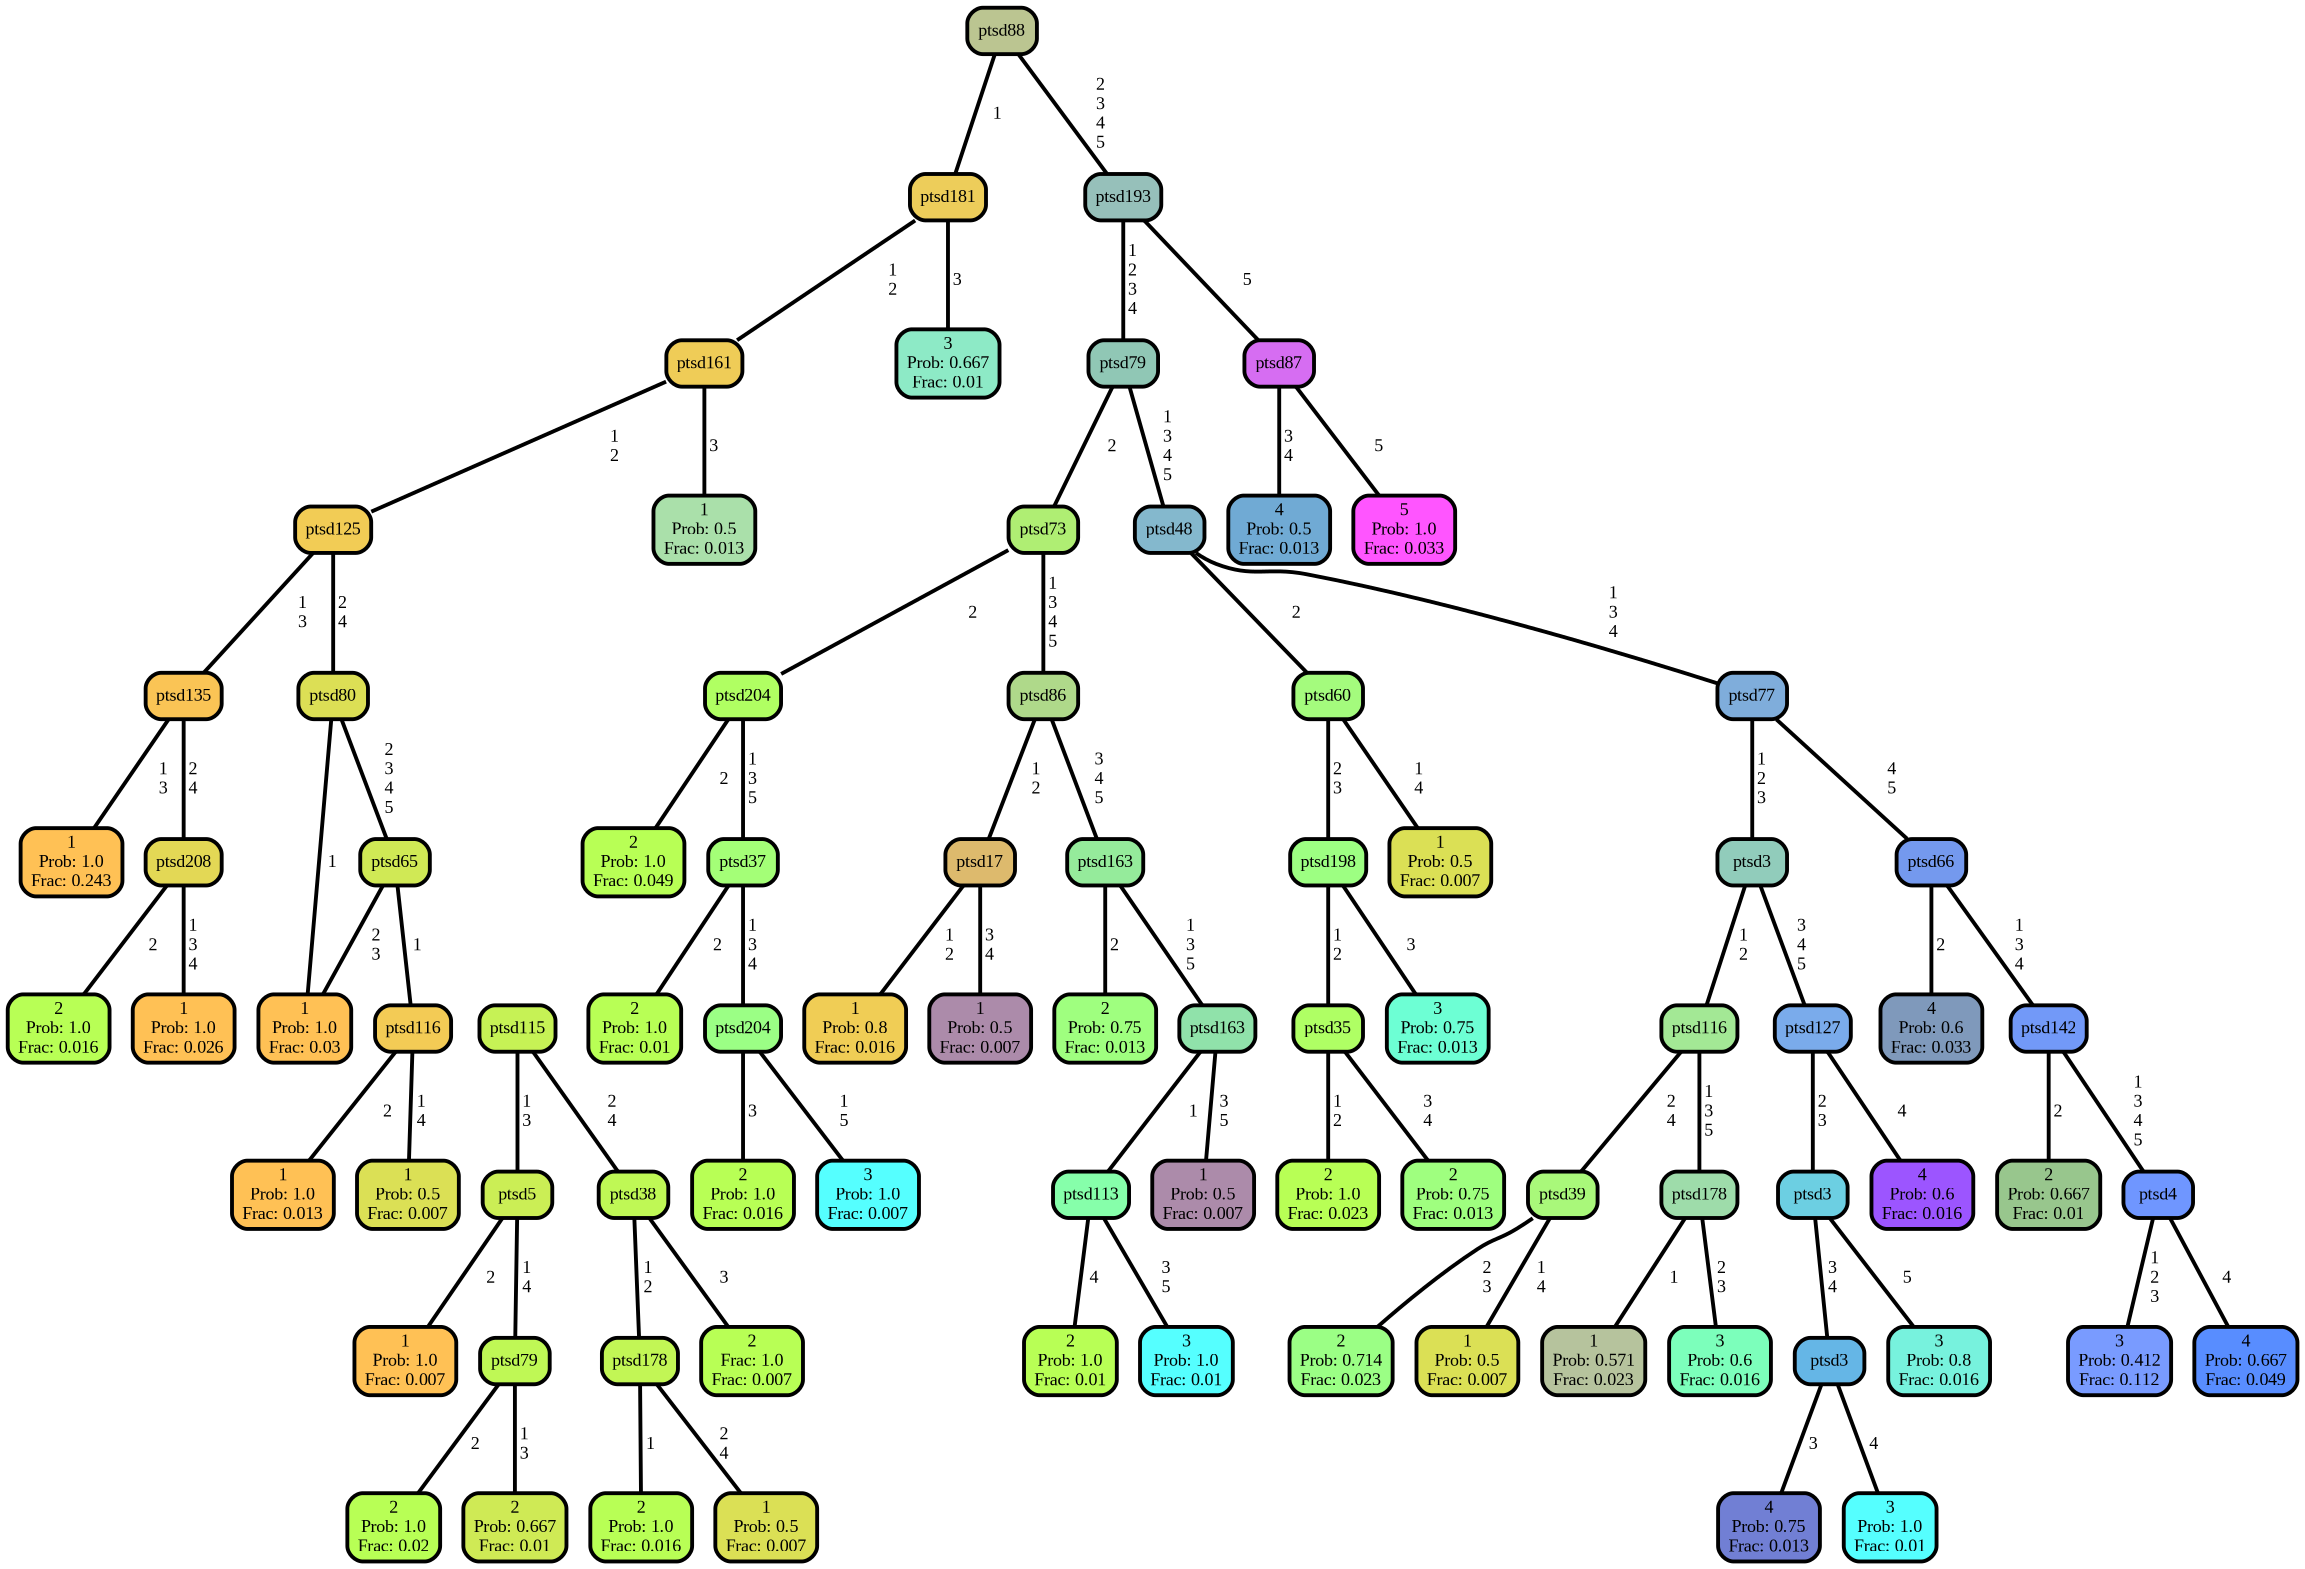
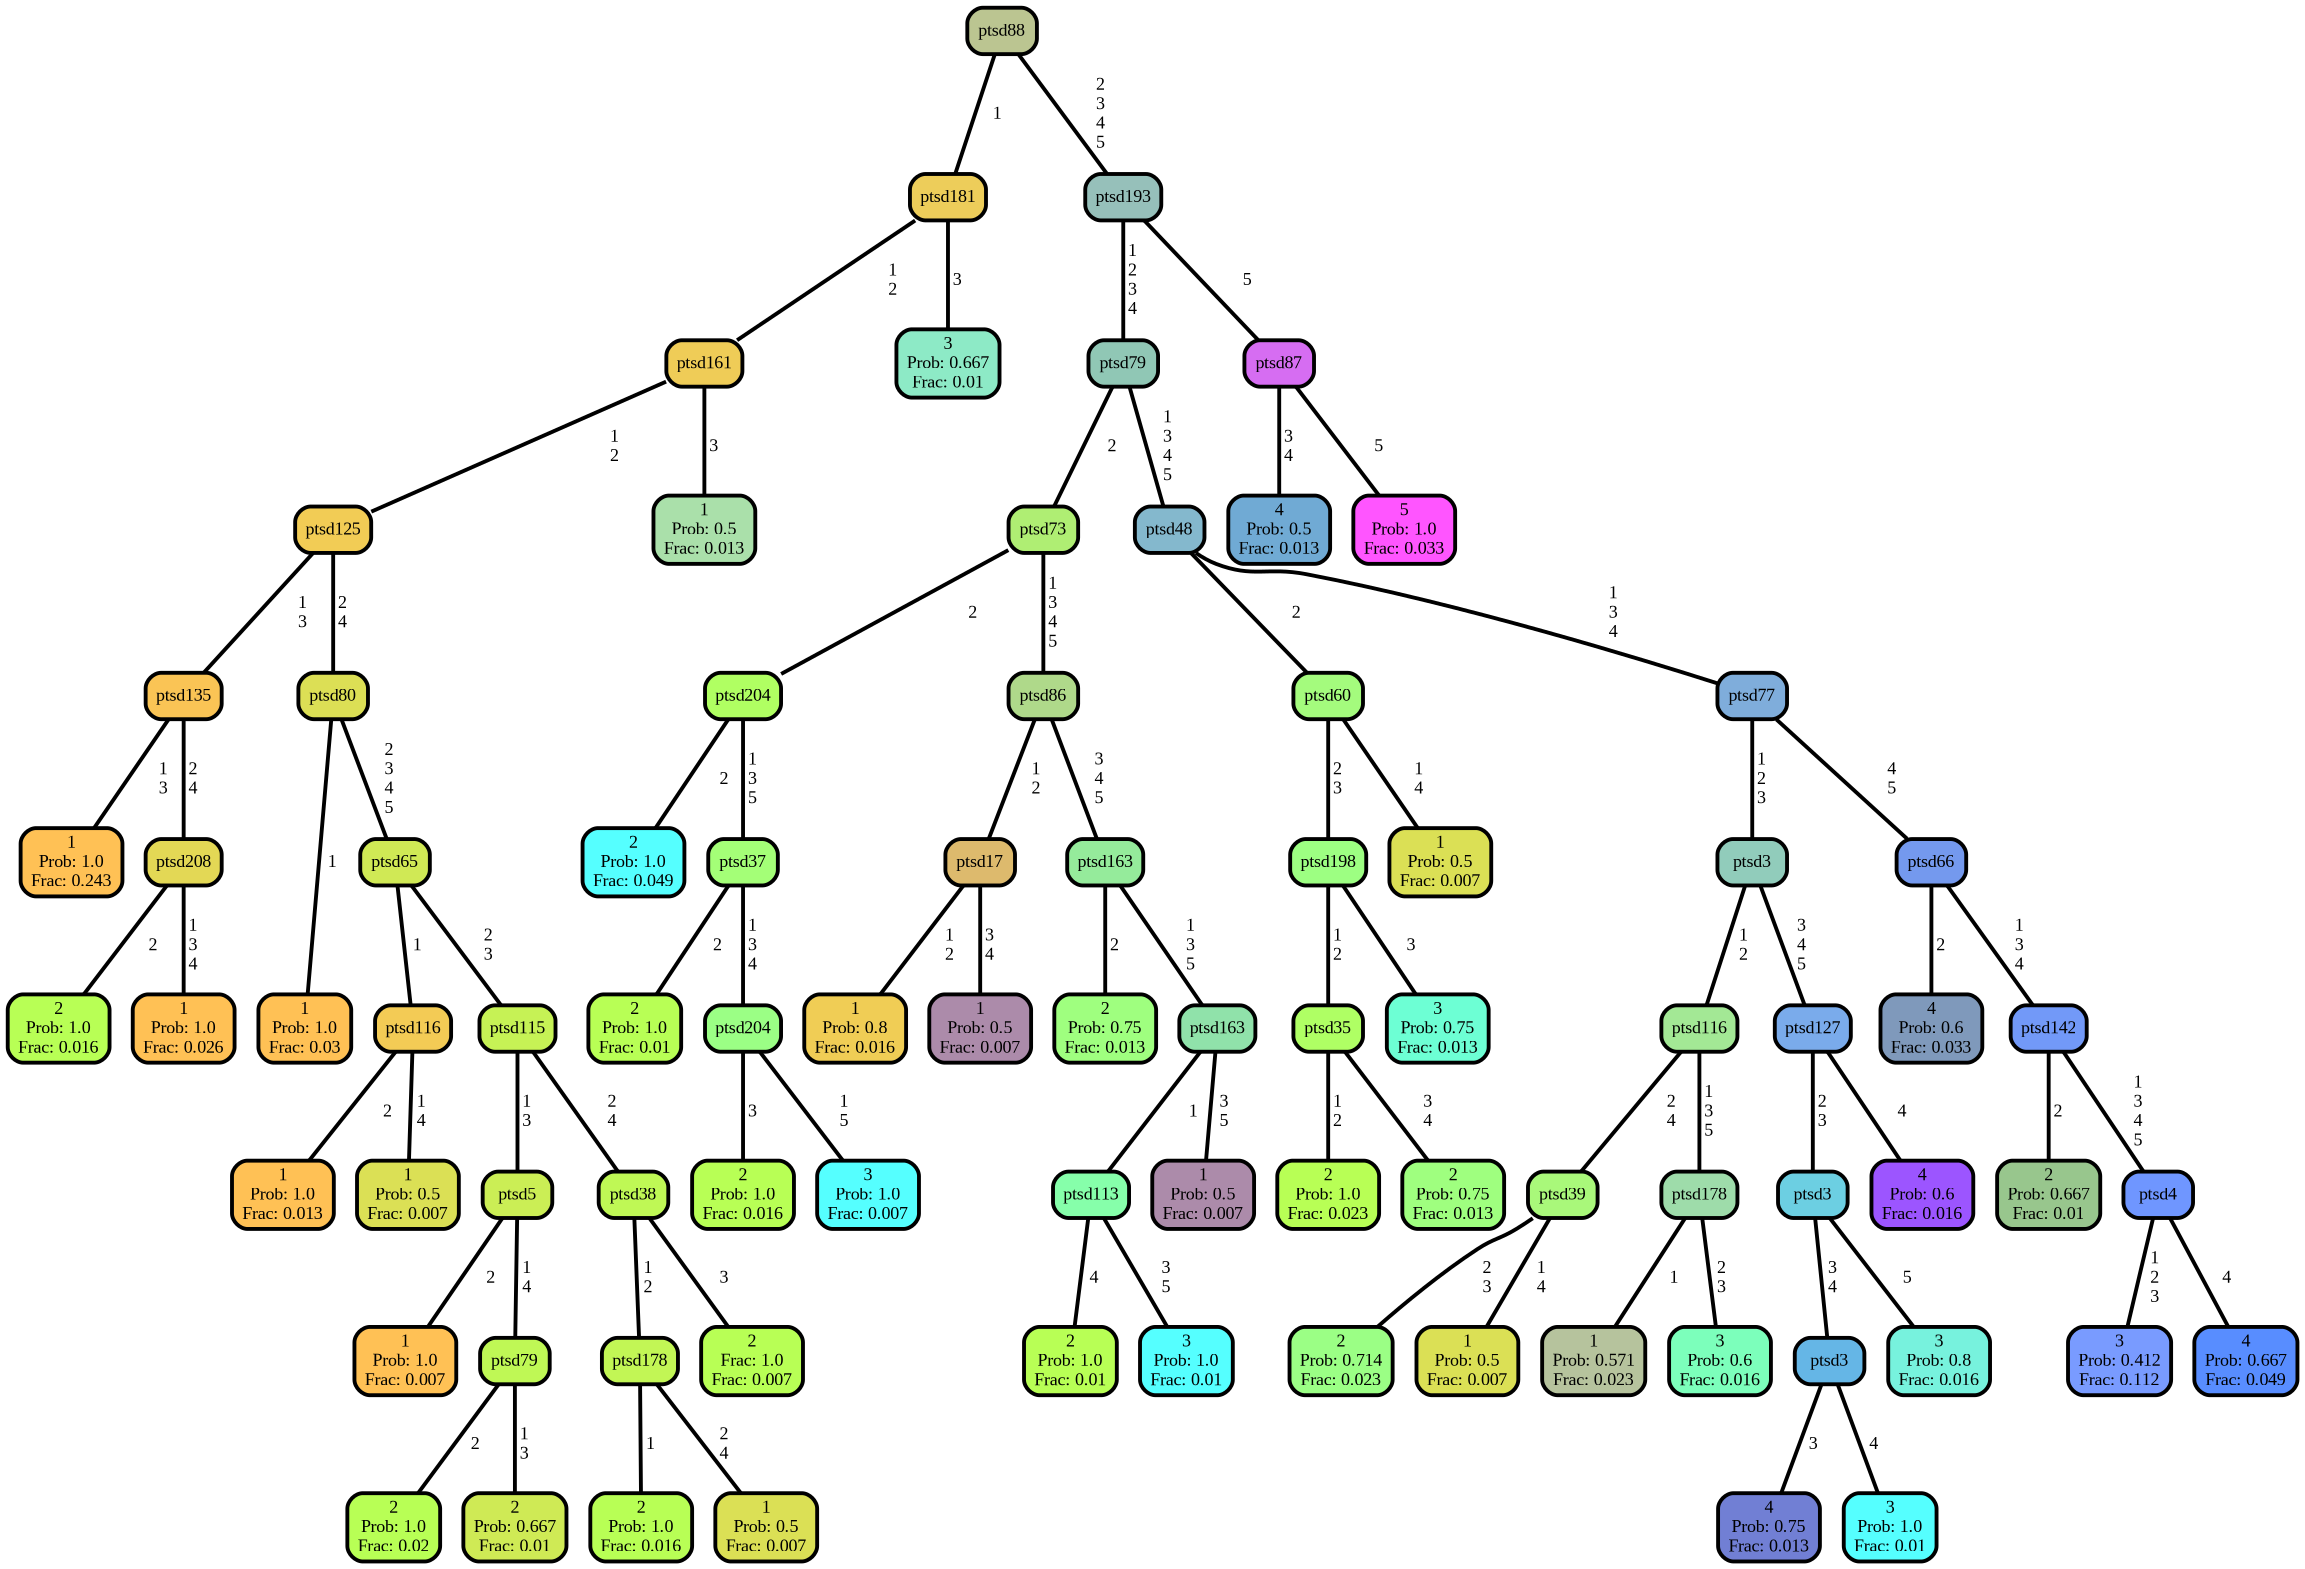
(633, 862) -> (633, 862)
(353, 940) -> (456, 945)
